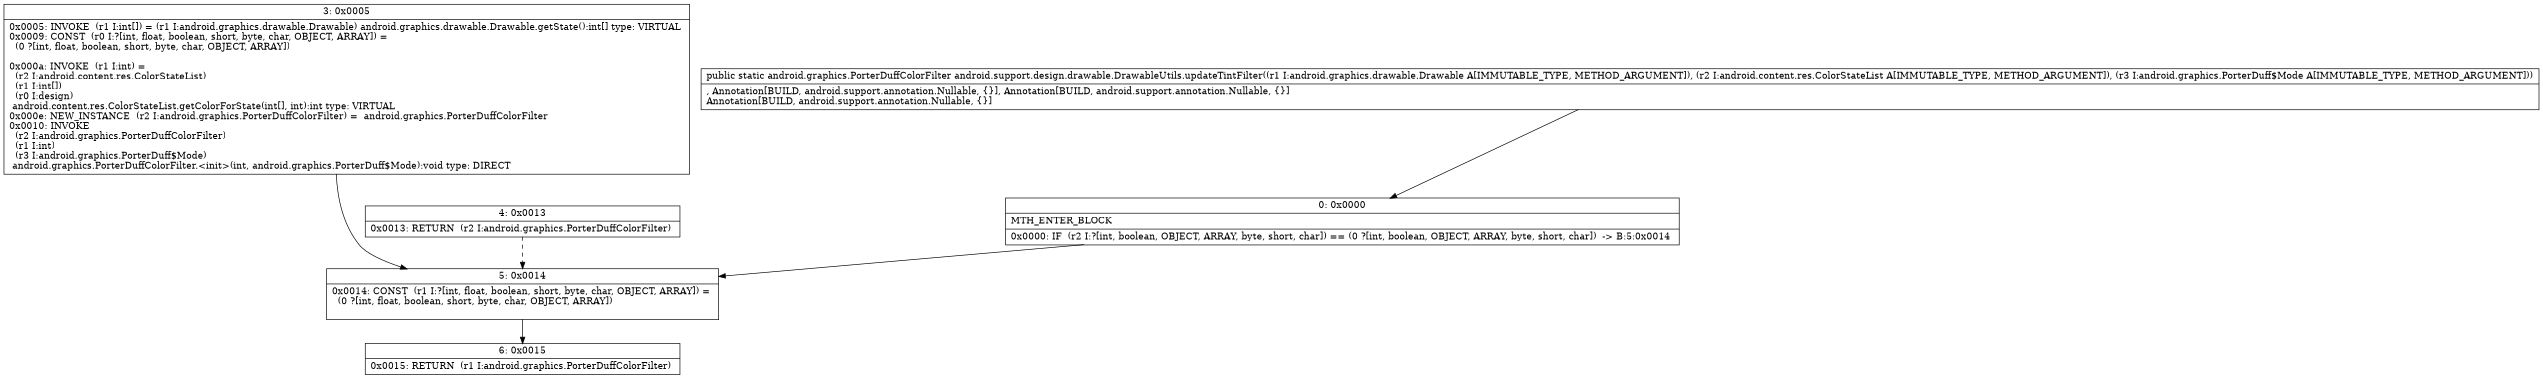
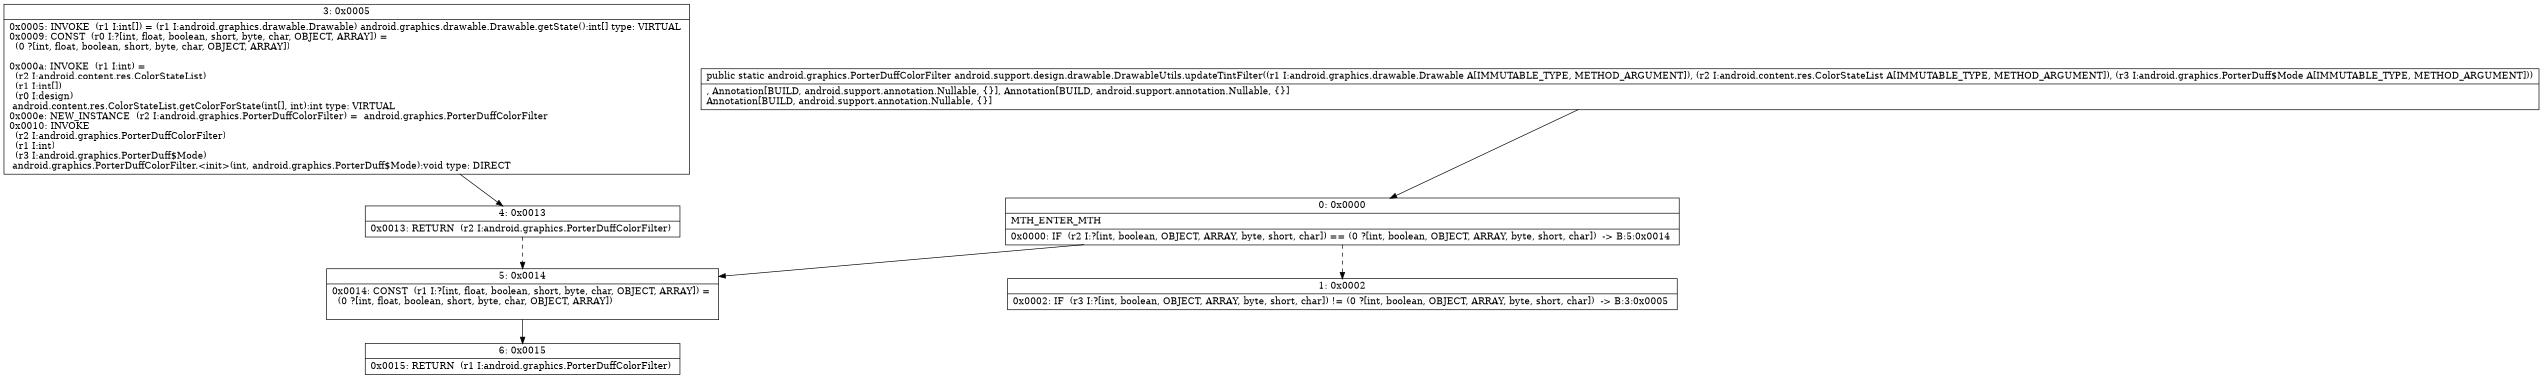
(1062, 221) -> (1056, 221)
(351, 233) -> (479, 188)
none -> (1342, 294)
